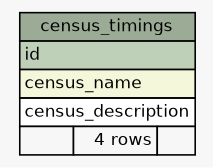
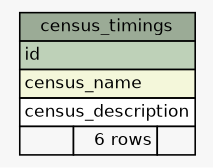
(123, 140) -> (123, 140)
